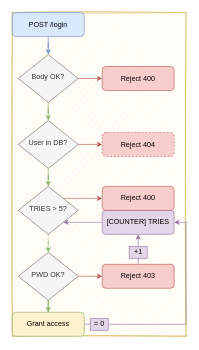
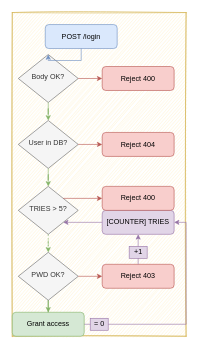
(48, 24) -> (81, 36)
(138, 144) -> (138, 144)
(48, 324) -> (48, 324)
